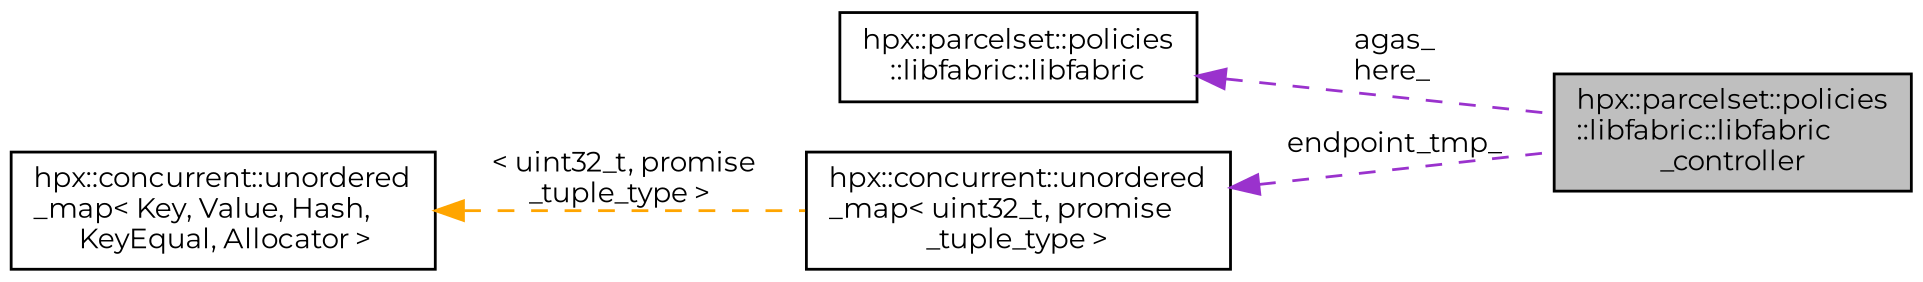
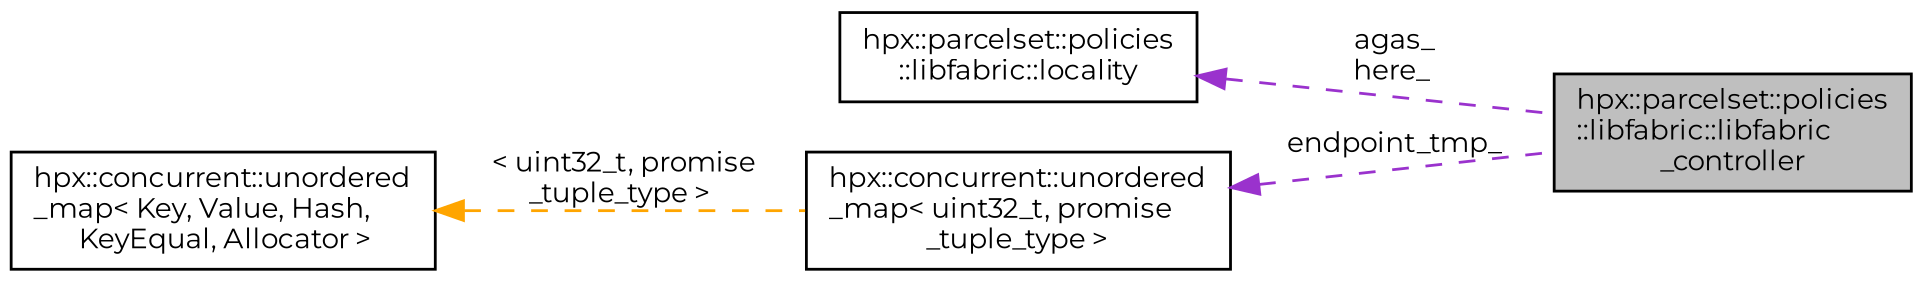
(1018, 57) -> (1018, 57)
